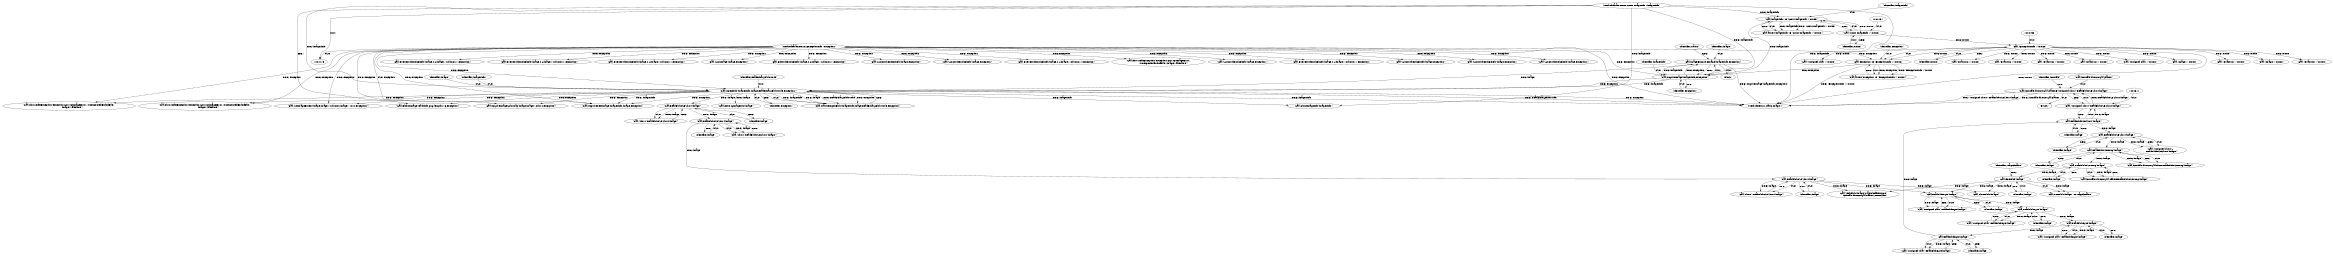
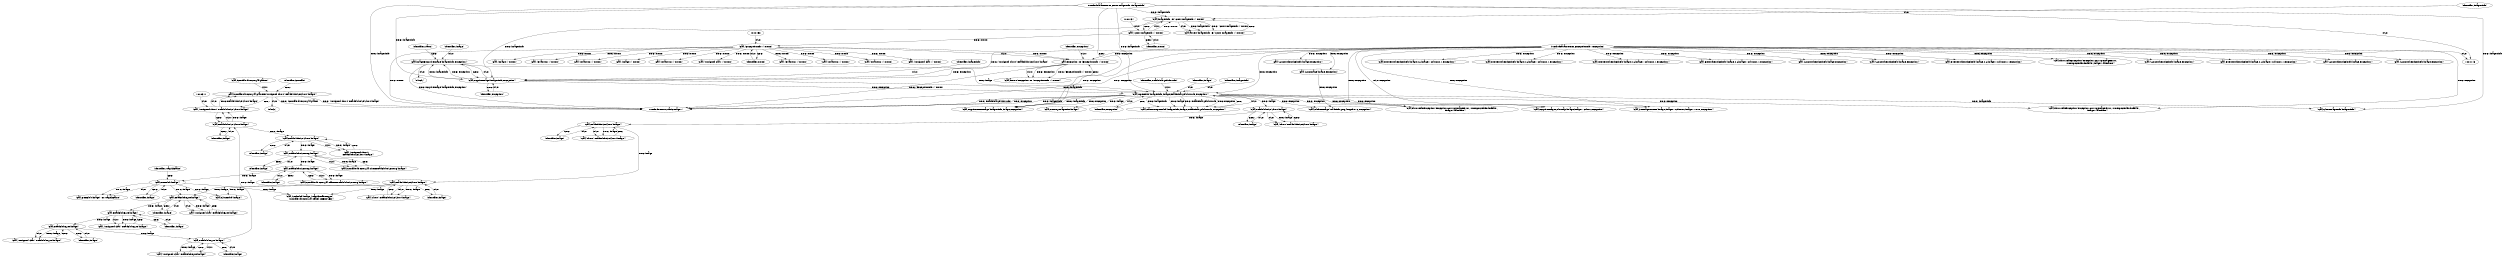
(523, 48) -> (1320, 92)
(1626, 62) -> (1020, 62)
